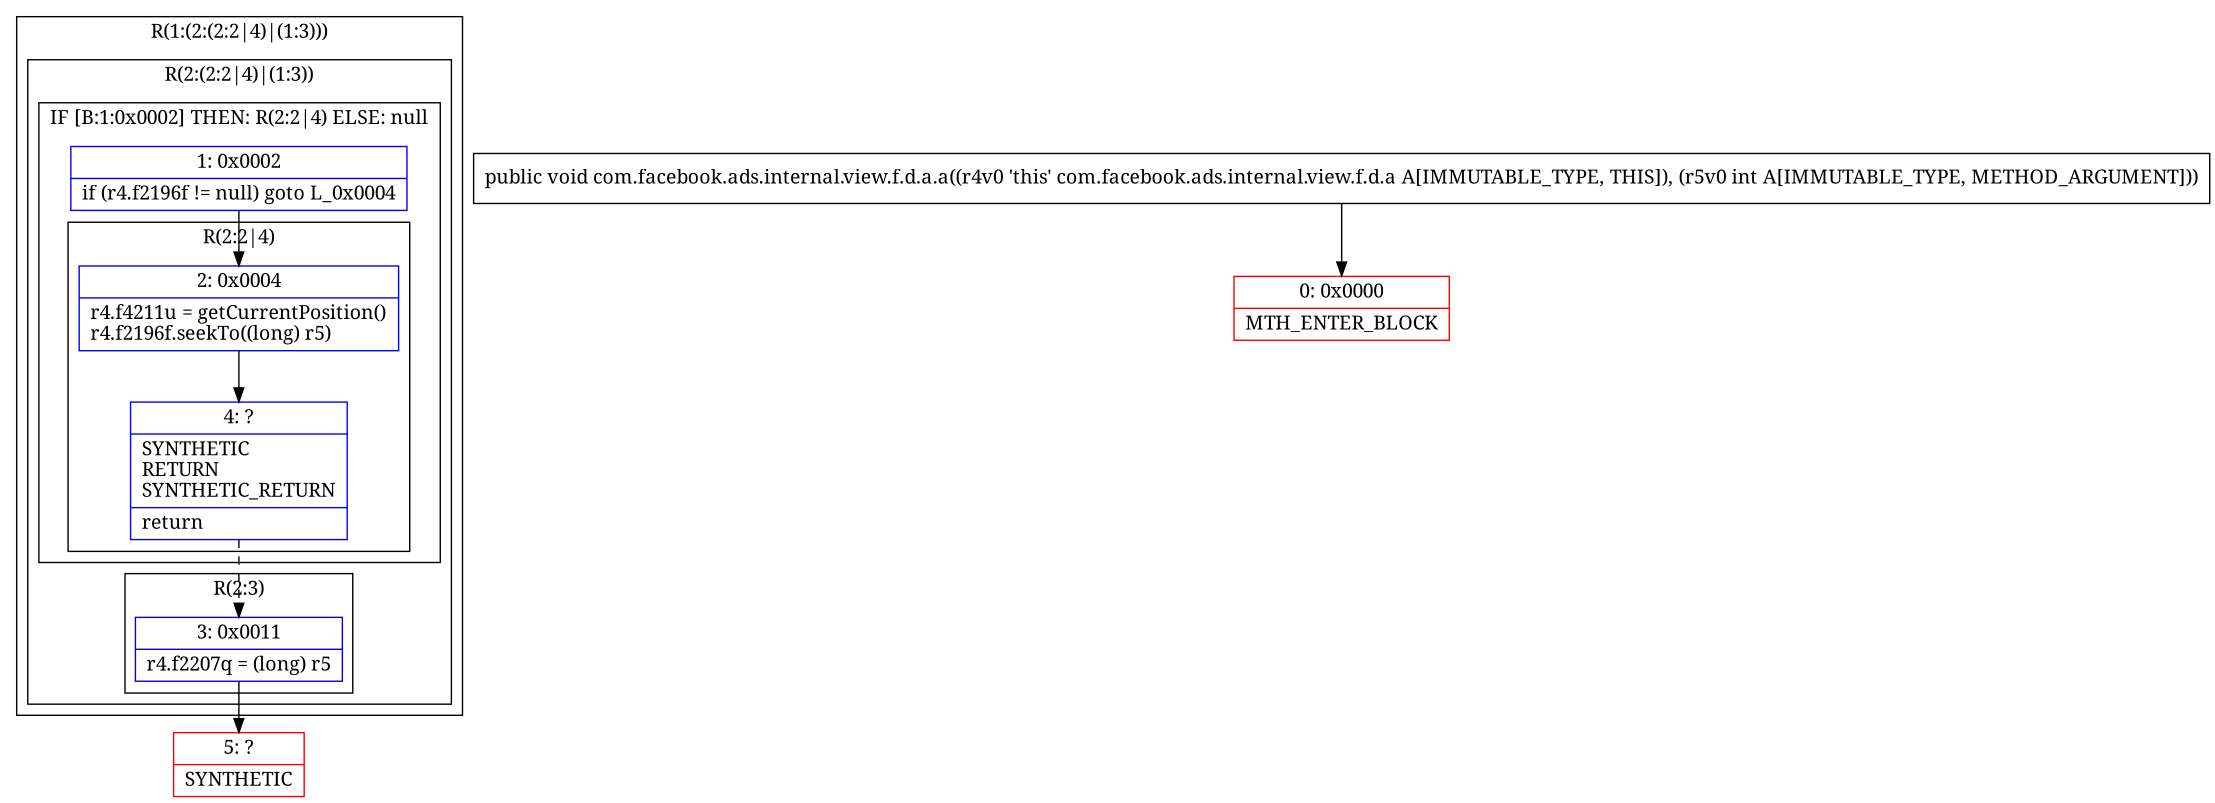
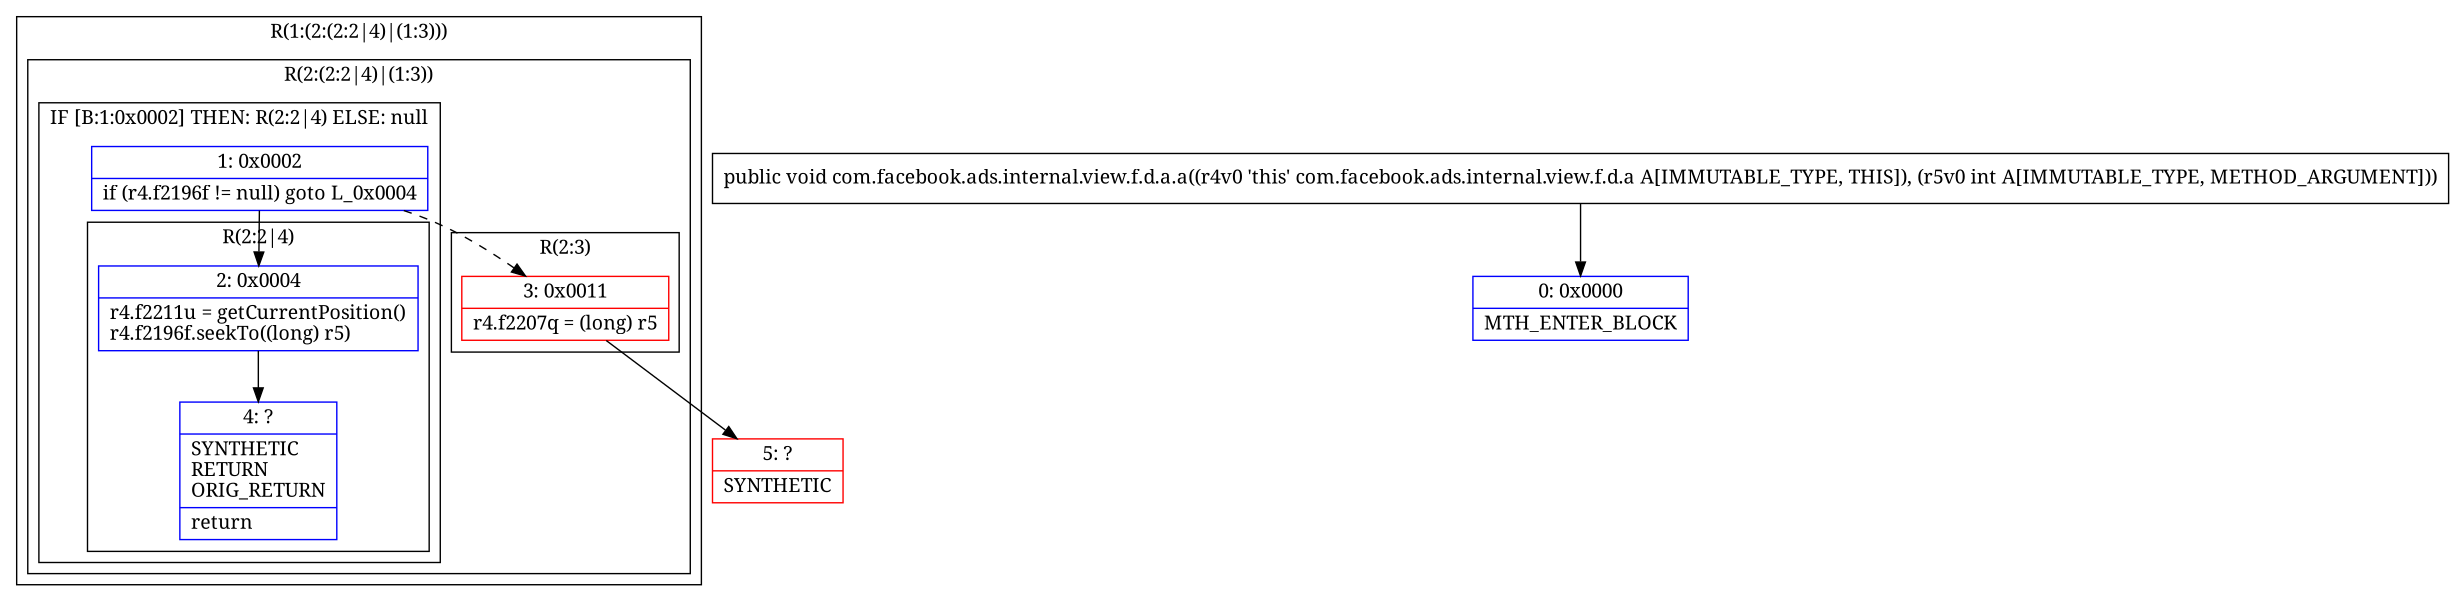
(1342, 308) -> (1581, 308)
(239, 313) -> (258, 313)
(239, 491) -> (258, 491)
(239, 583) -> (472, 241)
(239, 649) -> (565, 308)
